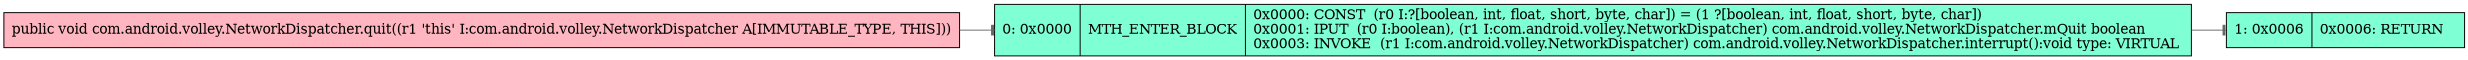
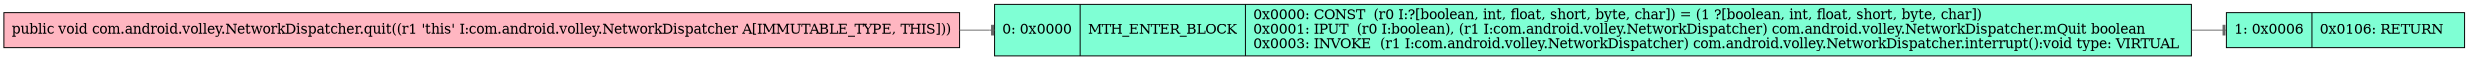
(2388, 30) -> (2388, 30)
